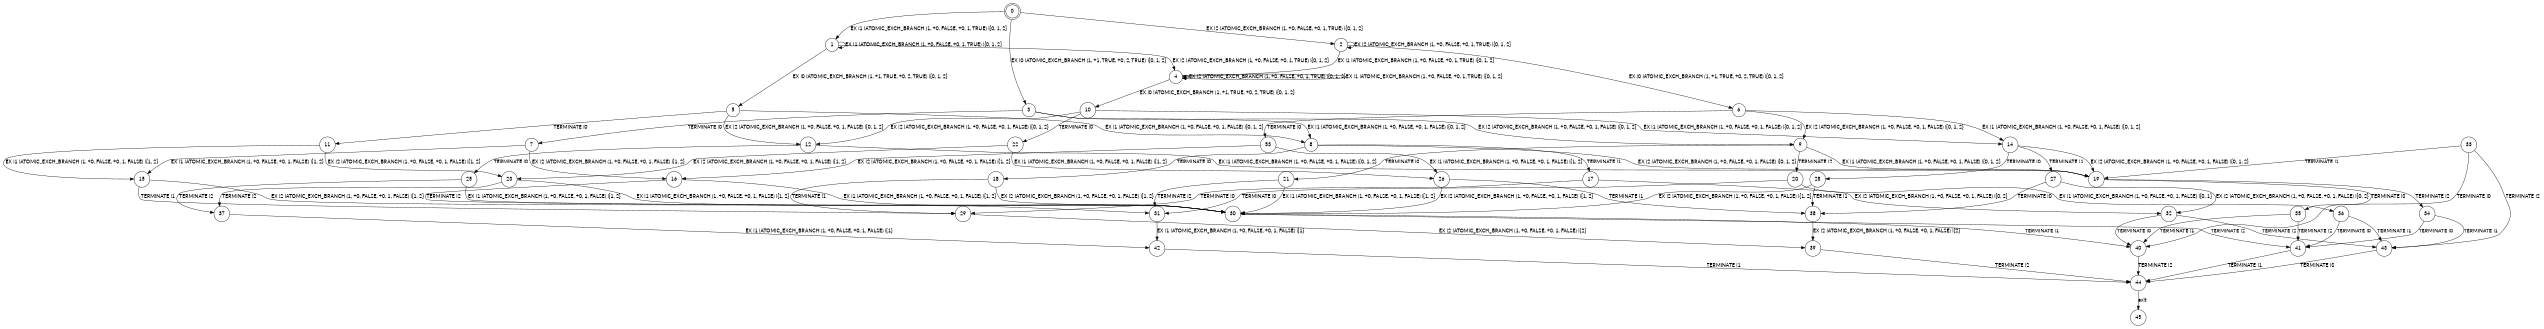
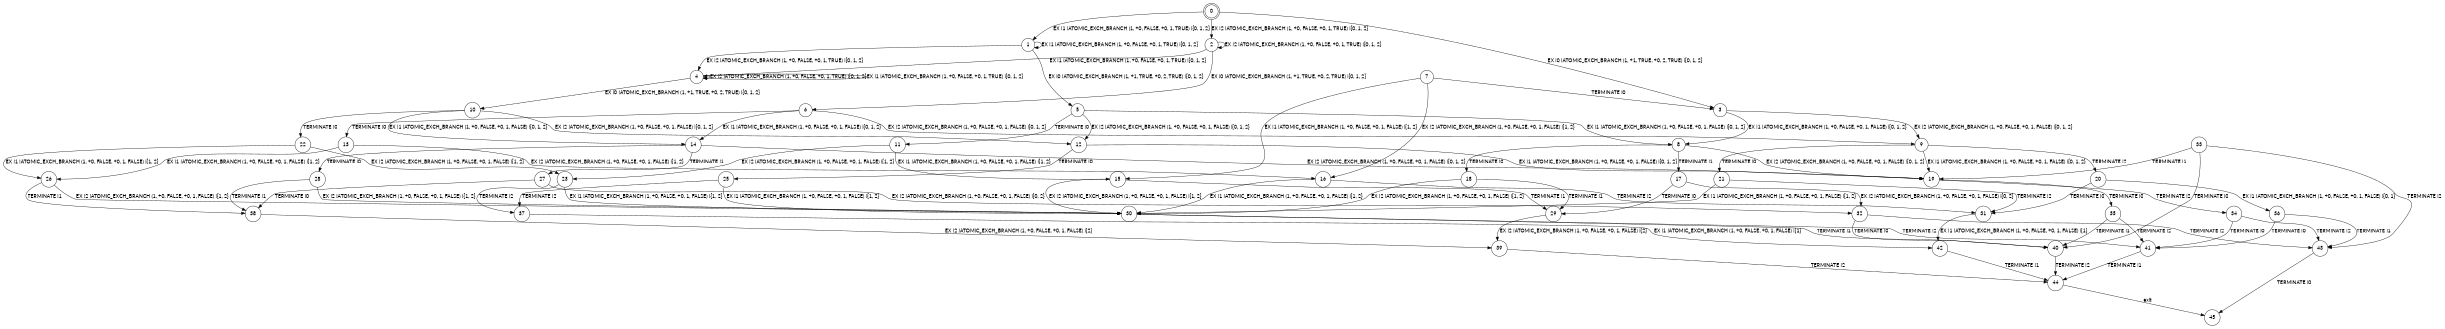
(782, 118) -> (1572, 93)
(1268, 145) -> (346, 145)
(2481, 231) -> (2334, 231)
(2264, 269) -> (2268, 282)
